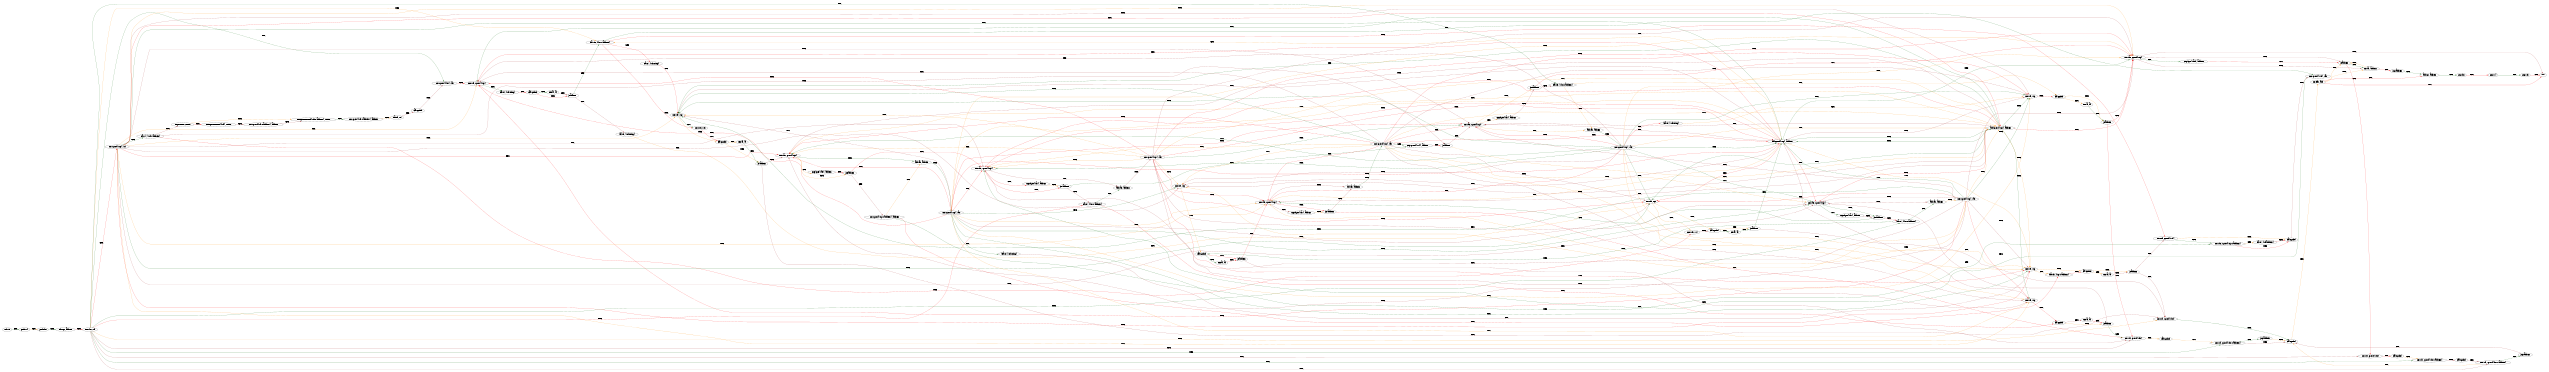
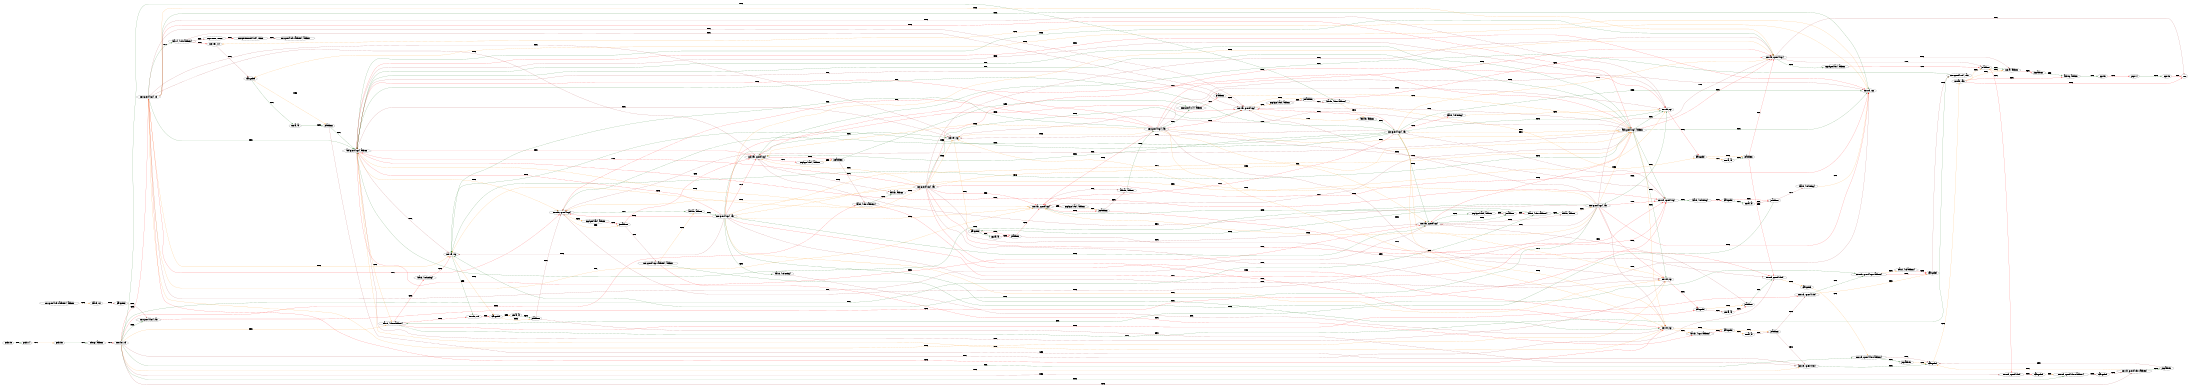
(2318, 82) -> (1959, 81)
(313, 120) -> none
(308, 130) -> none
(7, 330) -> (8, 343)
